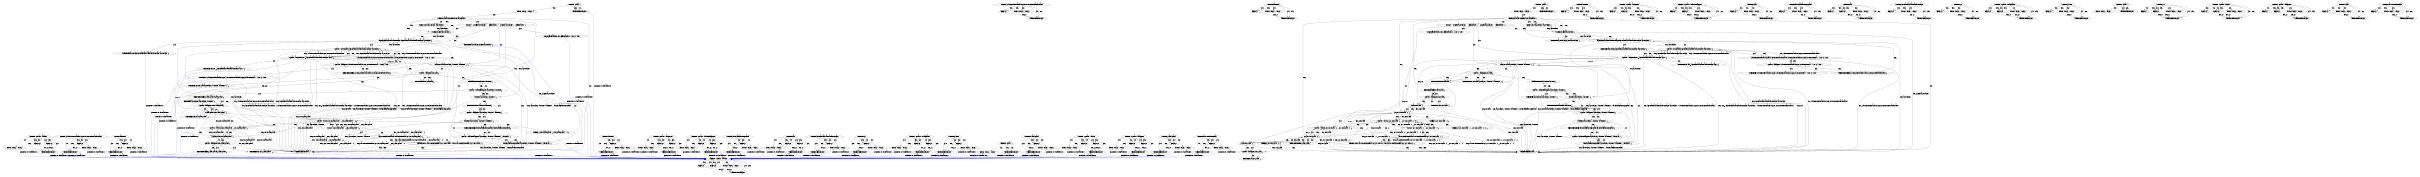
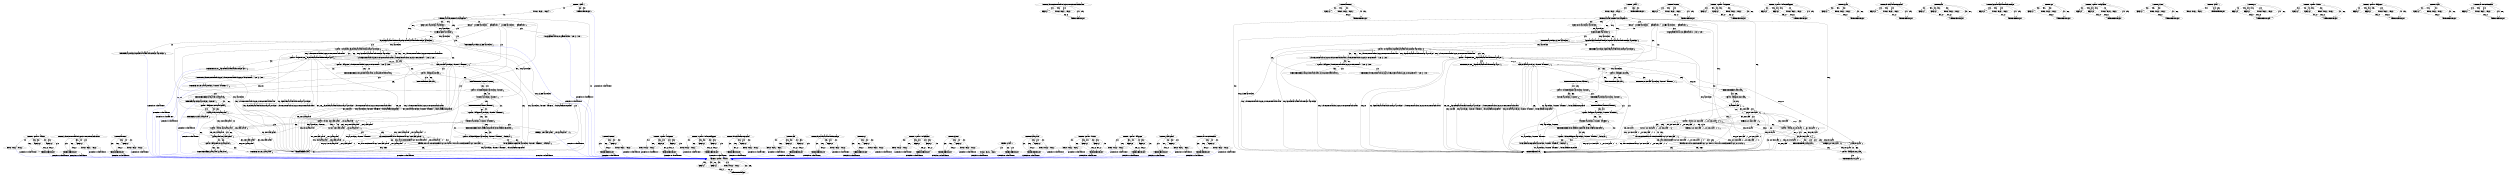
(1440, 106) -> none
